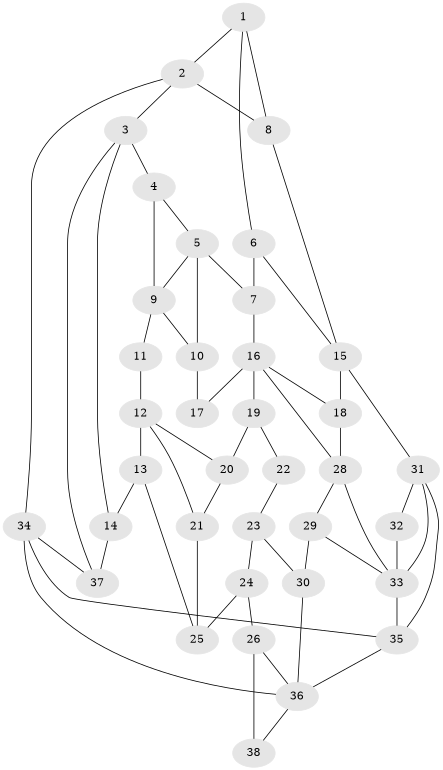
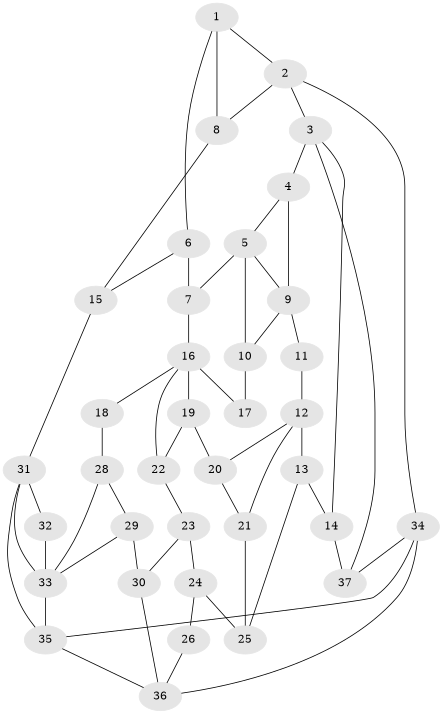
(340, 385) -> none
(297, 414) -> (158, 410)
(254, 753) -> none
